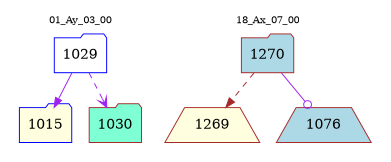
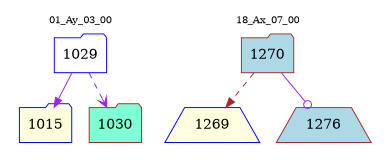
(212, 125) -> (212, 125)
(324, 125) -> (324, 125)
